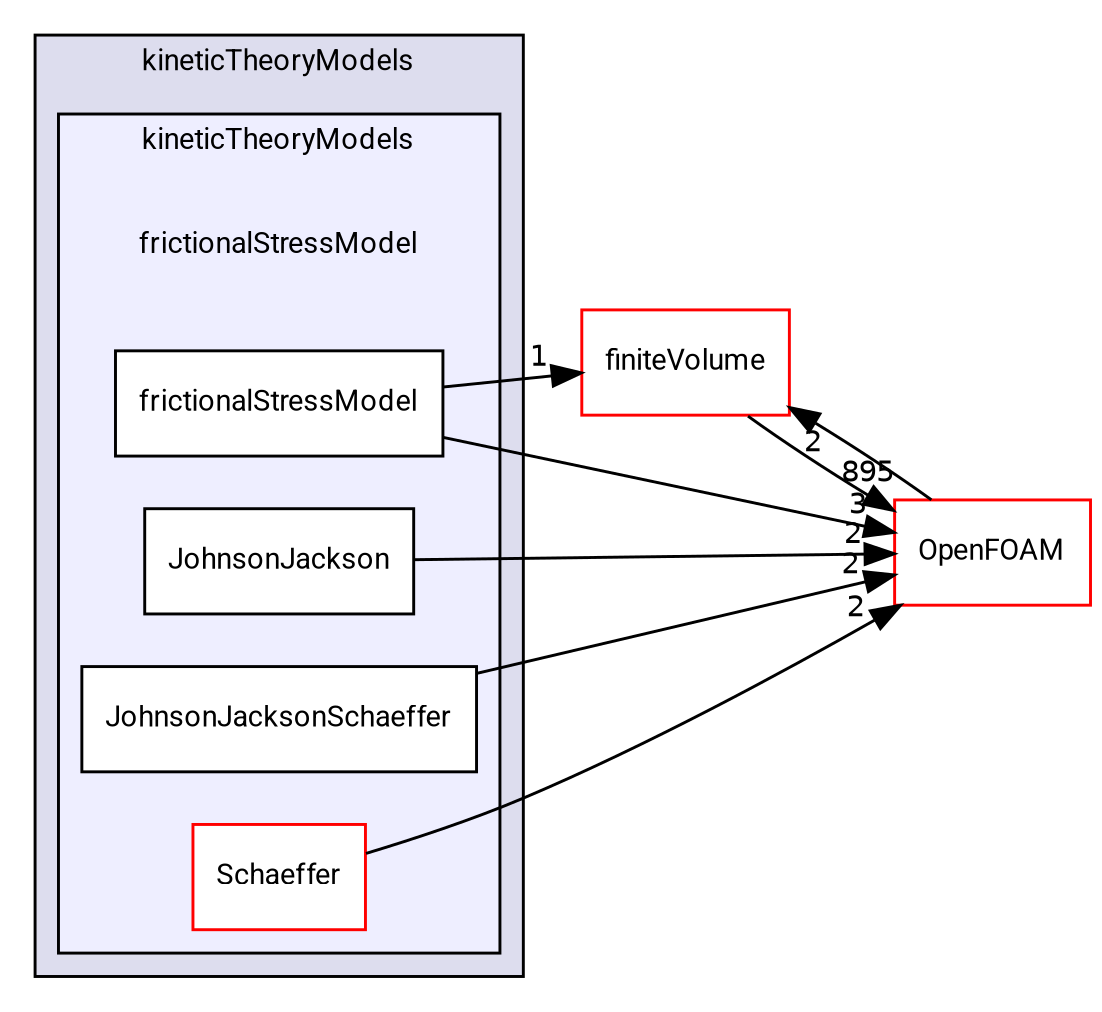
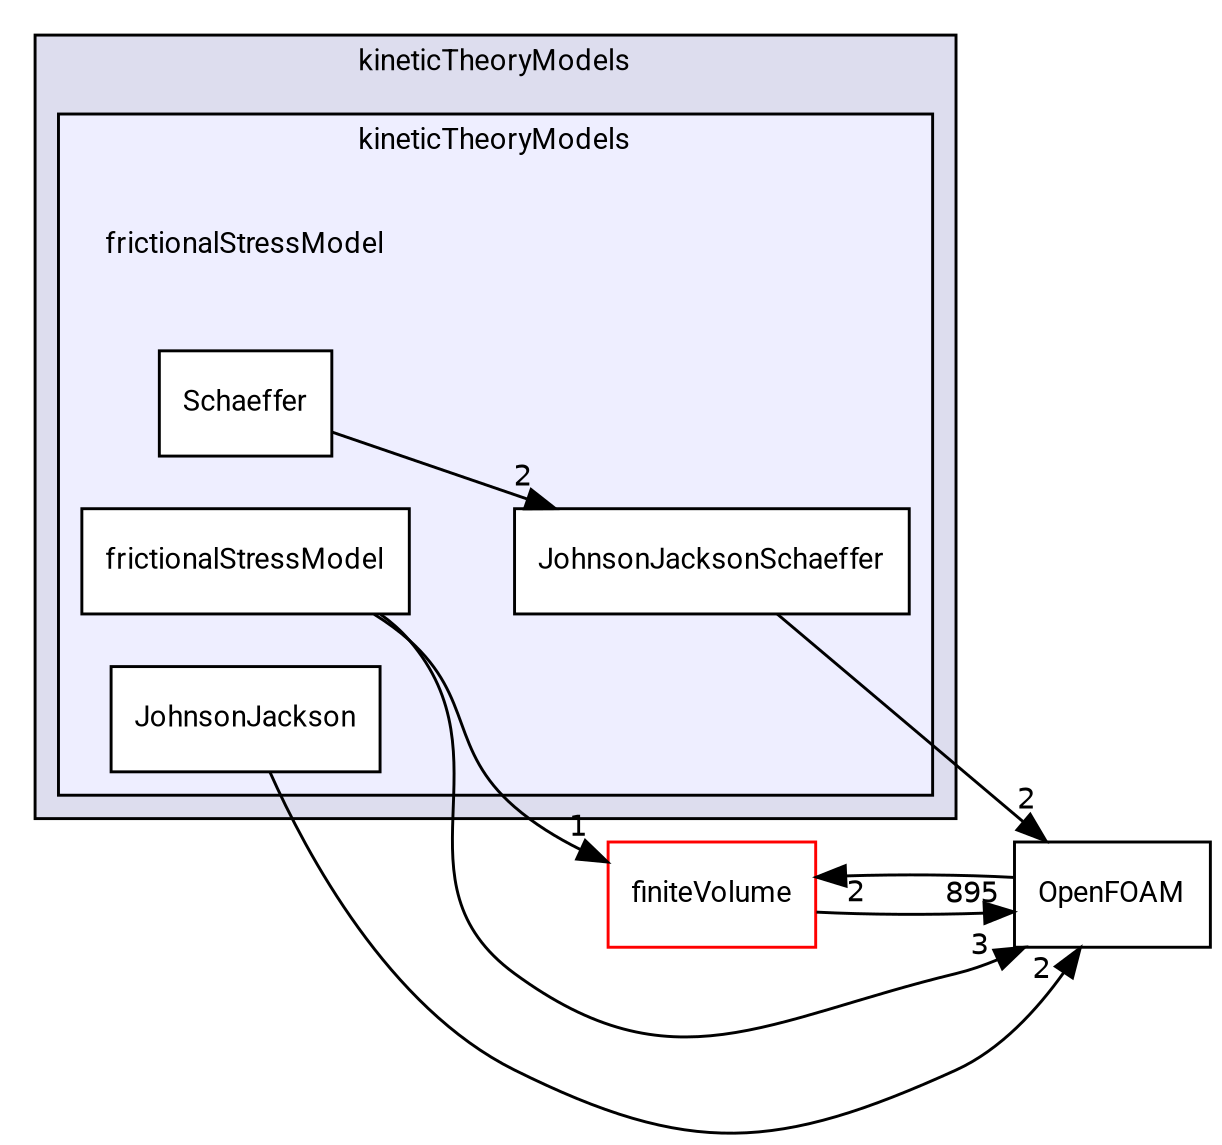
(993, 553) -> (1112, 895)
(627, 751) -> (429, 465)
(279, 877) -> (246, 403)
